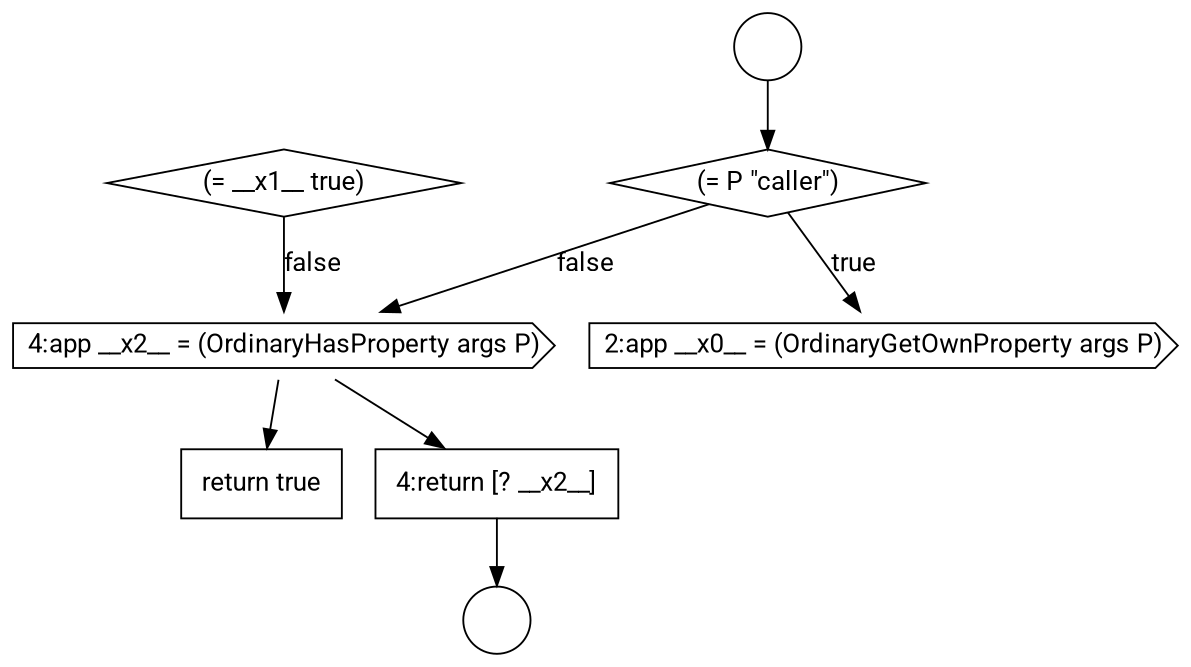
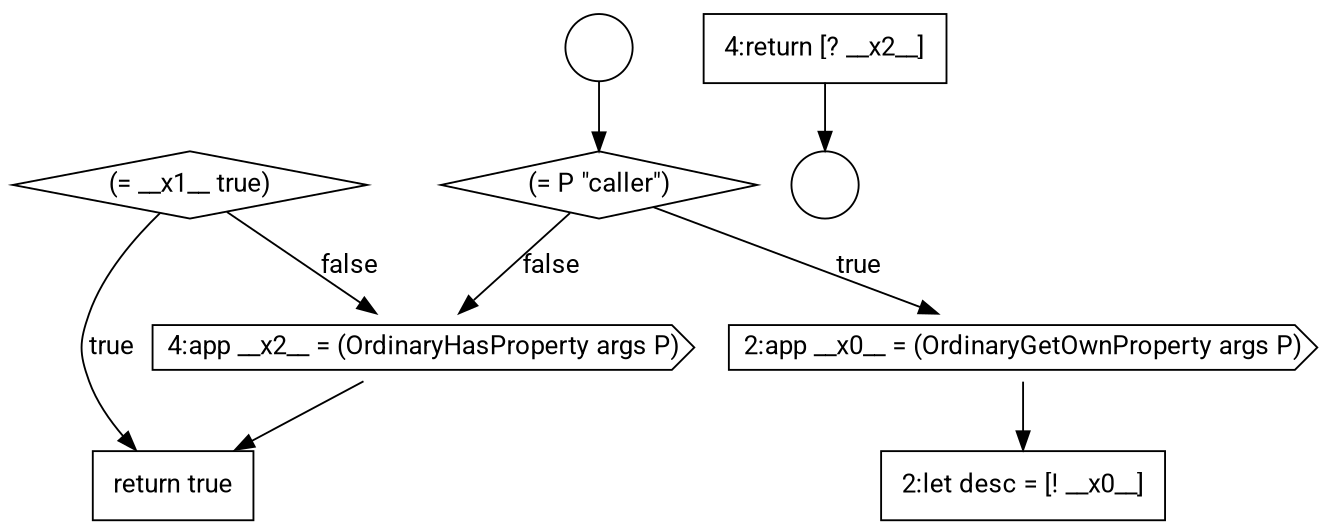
none -> (87, 319)
(381, 409) -> none
none -> (1023, 485)
